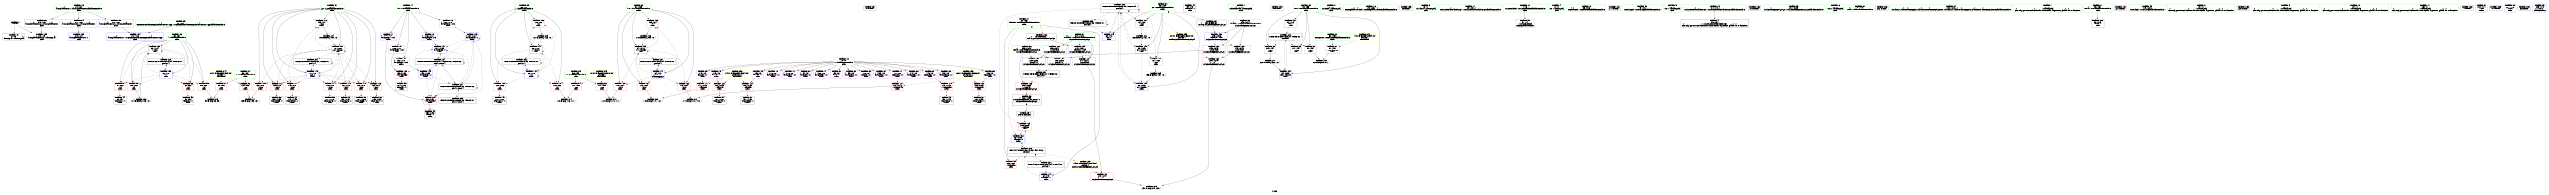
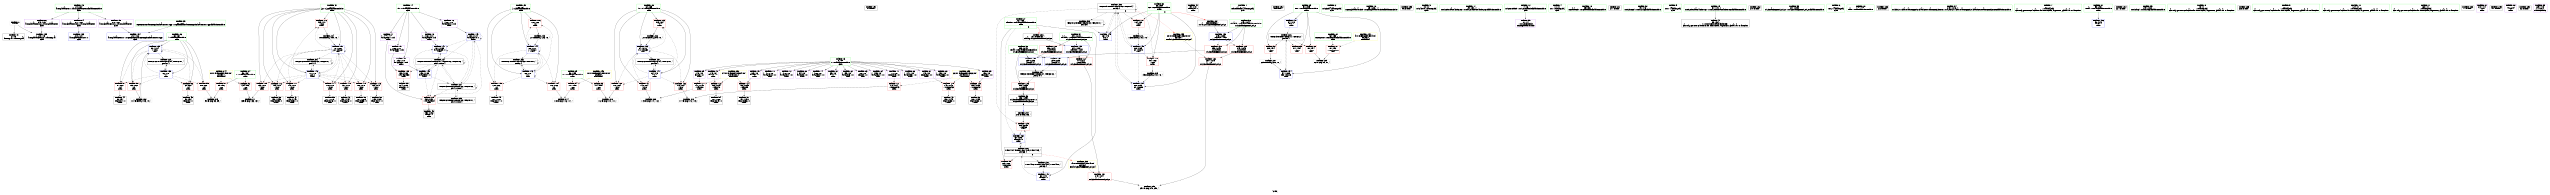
(658, 77) -> (655, 77)
